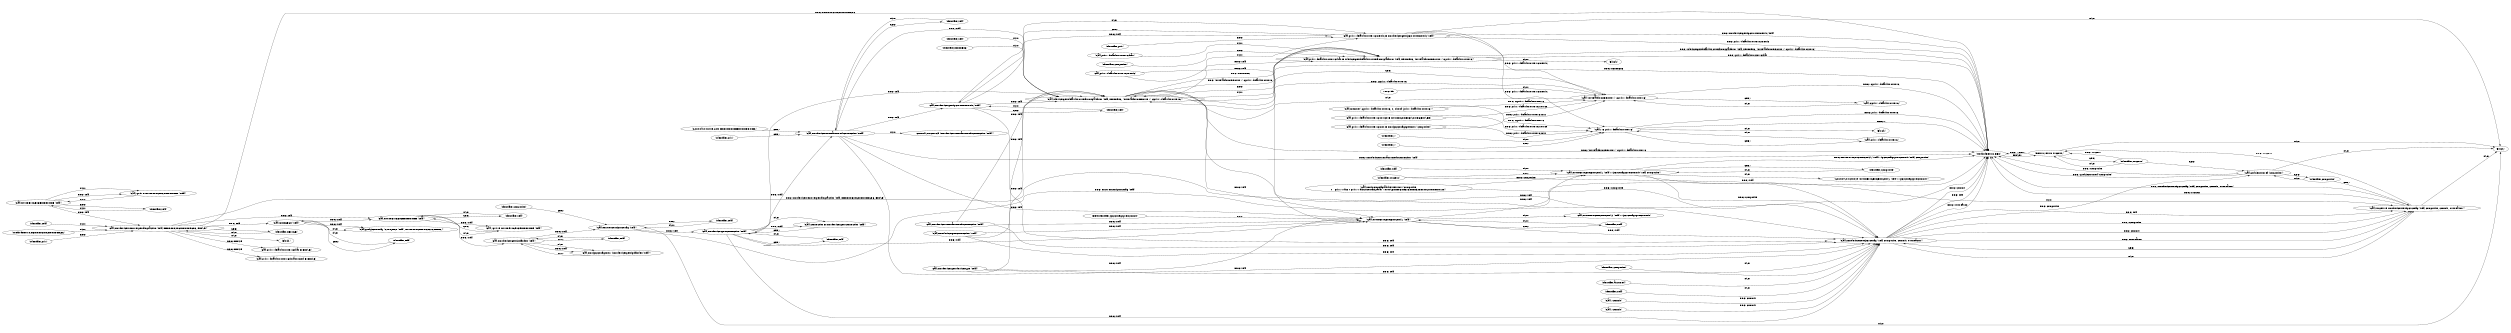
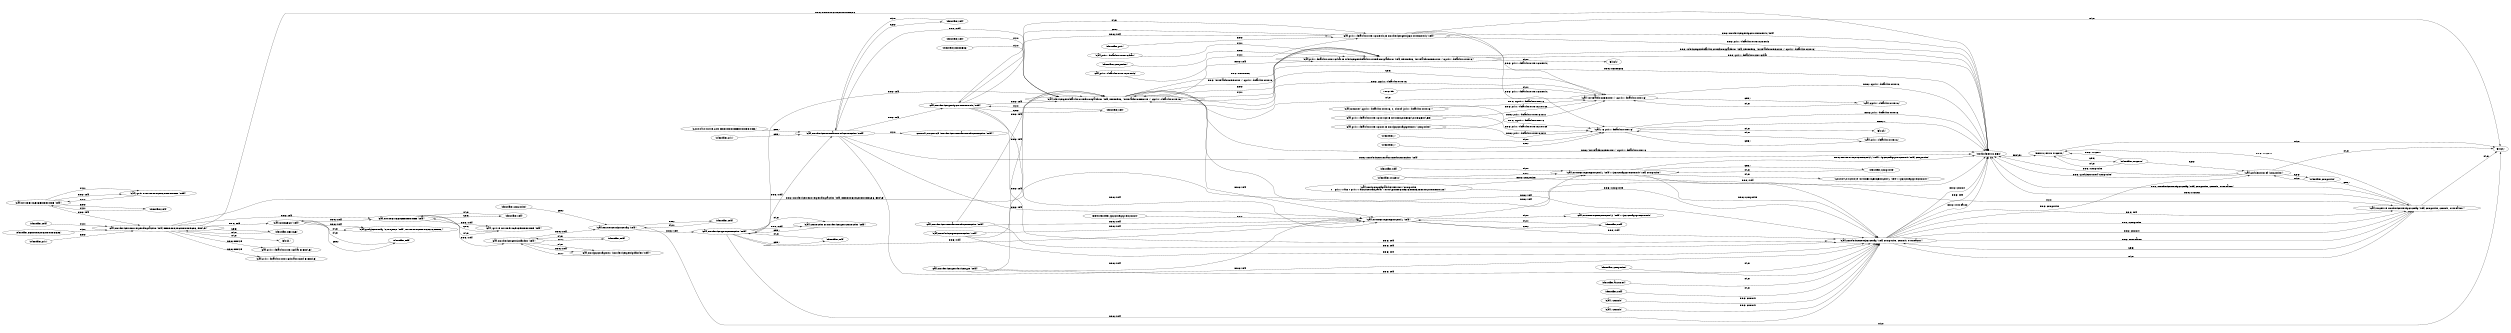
(1275, 116) -> (1145, 204)
(2018, 154) -> none
(1305, 208) -> none
(38, 233) -> (38, 233)
